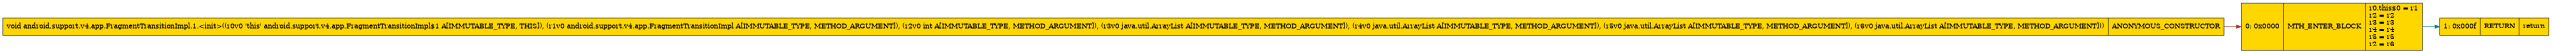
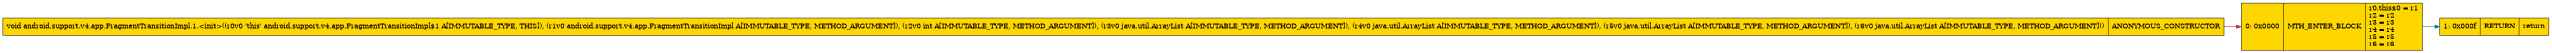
(2382, 44) -> (2382, 44)
